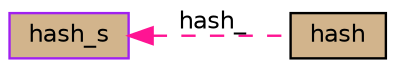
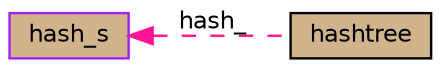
(338, 36) -> (361, 36)
